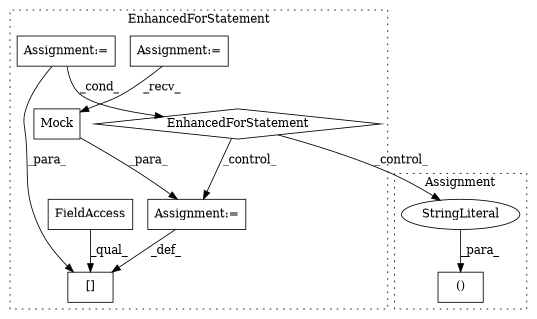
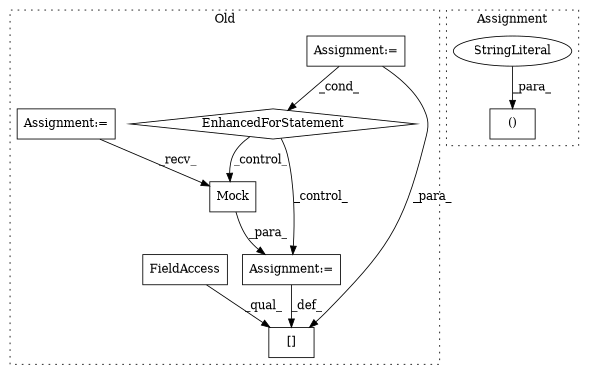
(199, 20) -> (225, 20)
(357, 160) -> (235, 152)
